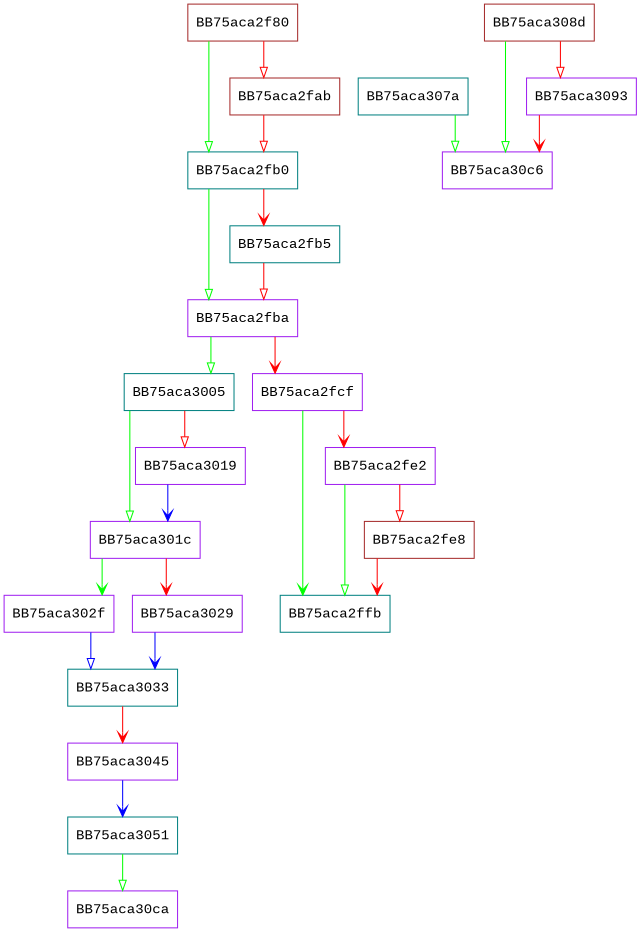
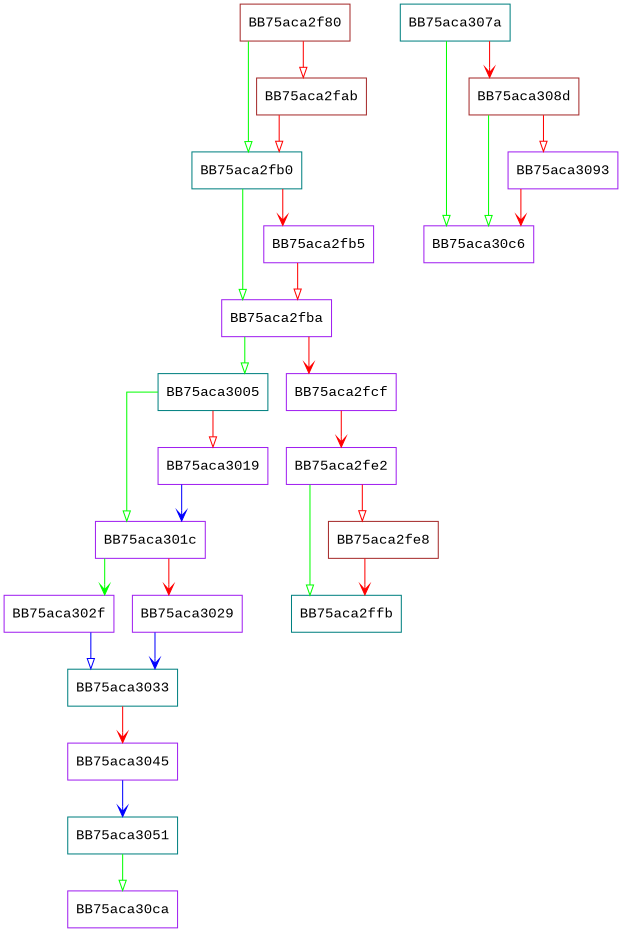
none -> (490, 54)
(285, 244) -> (319, 244)
(303, 498) -> none
